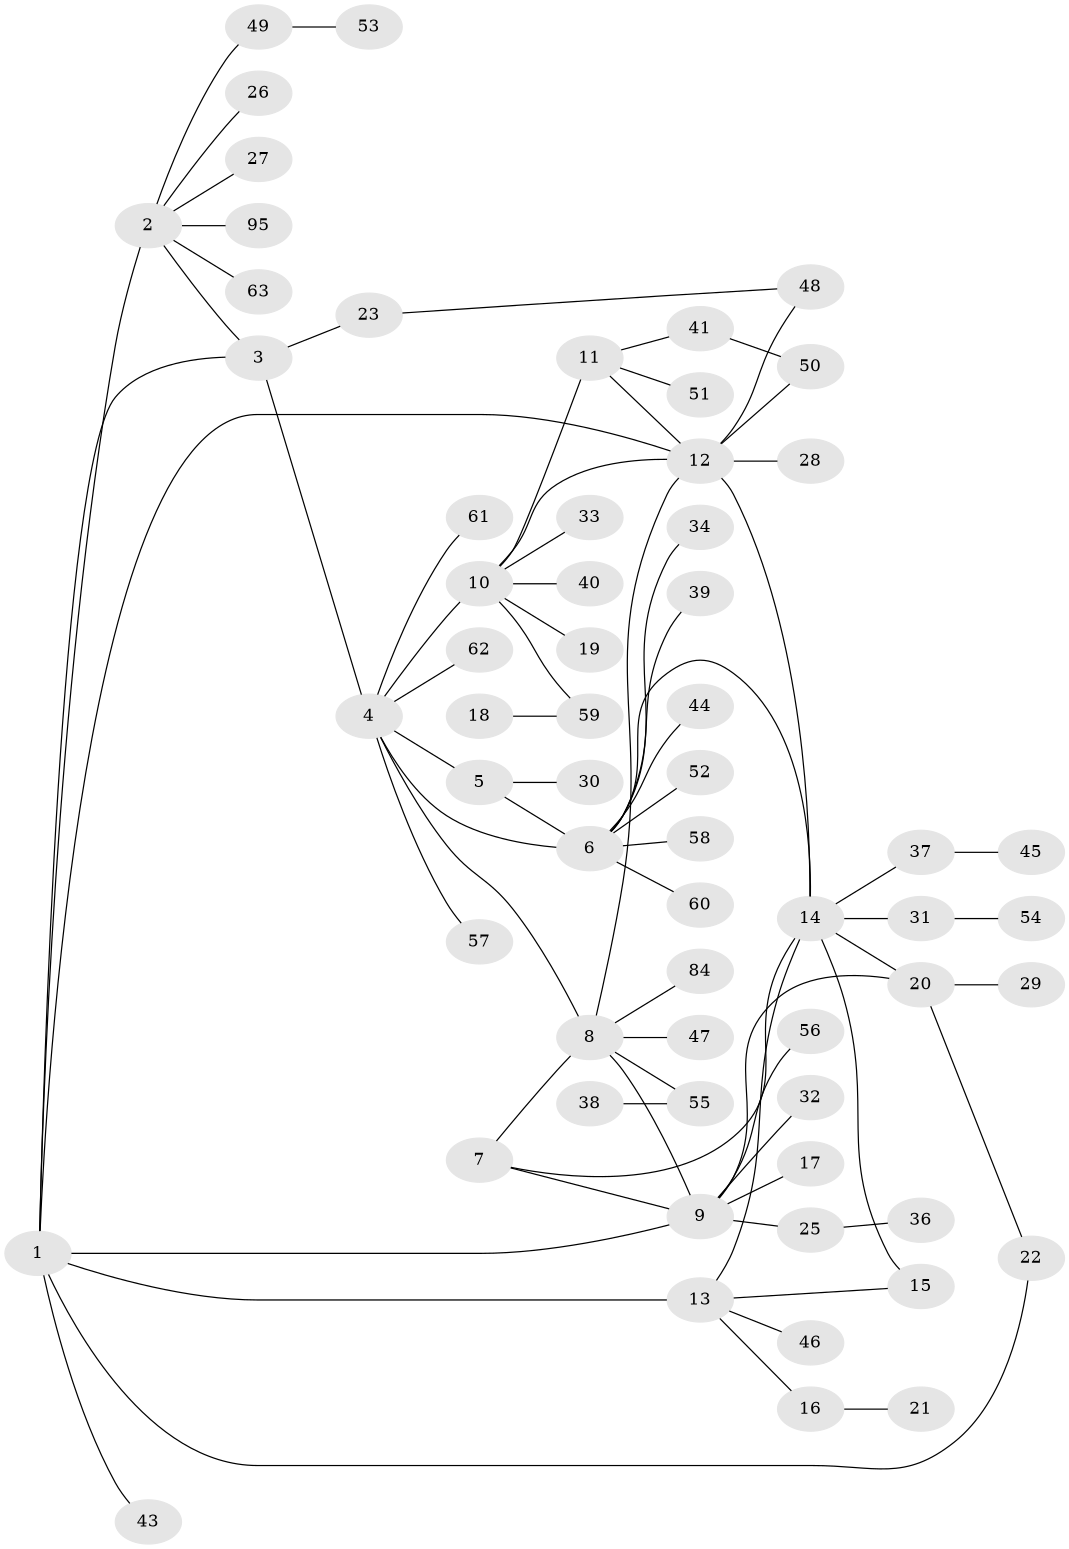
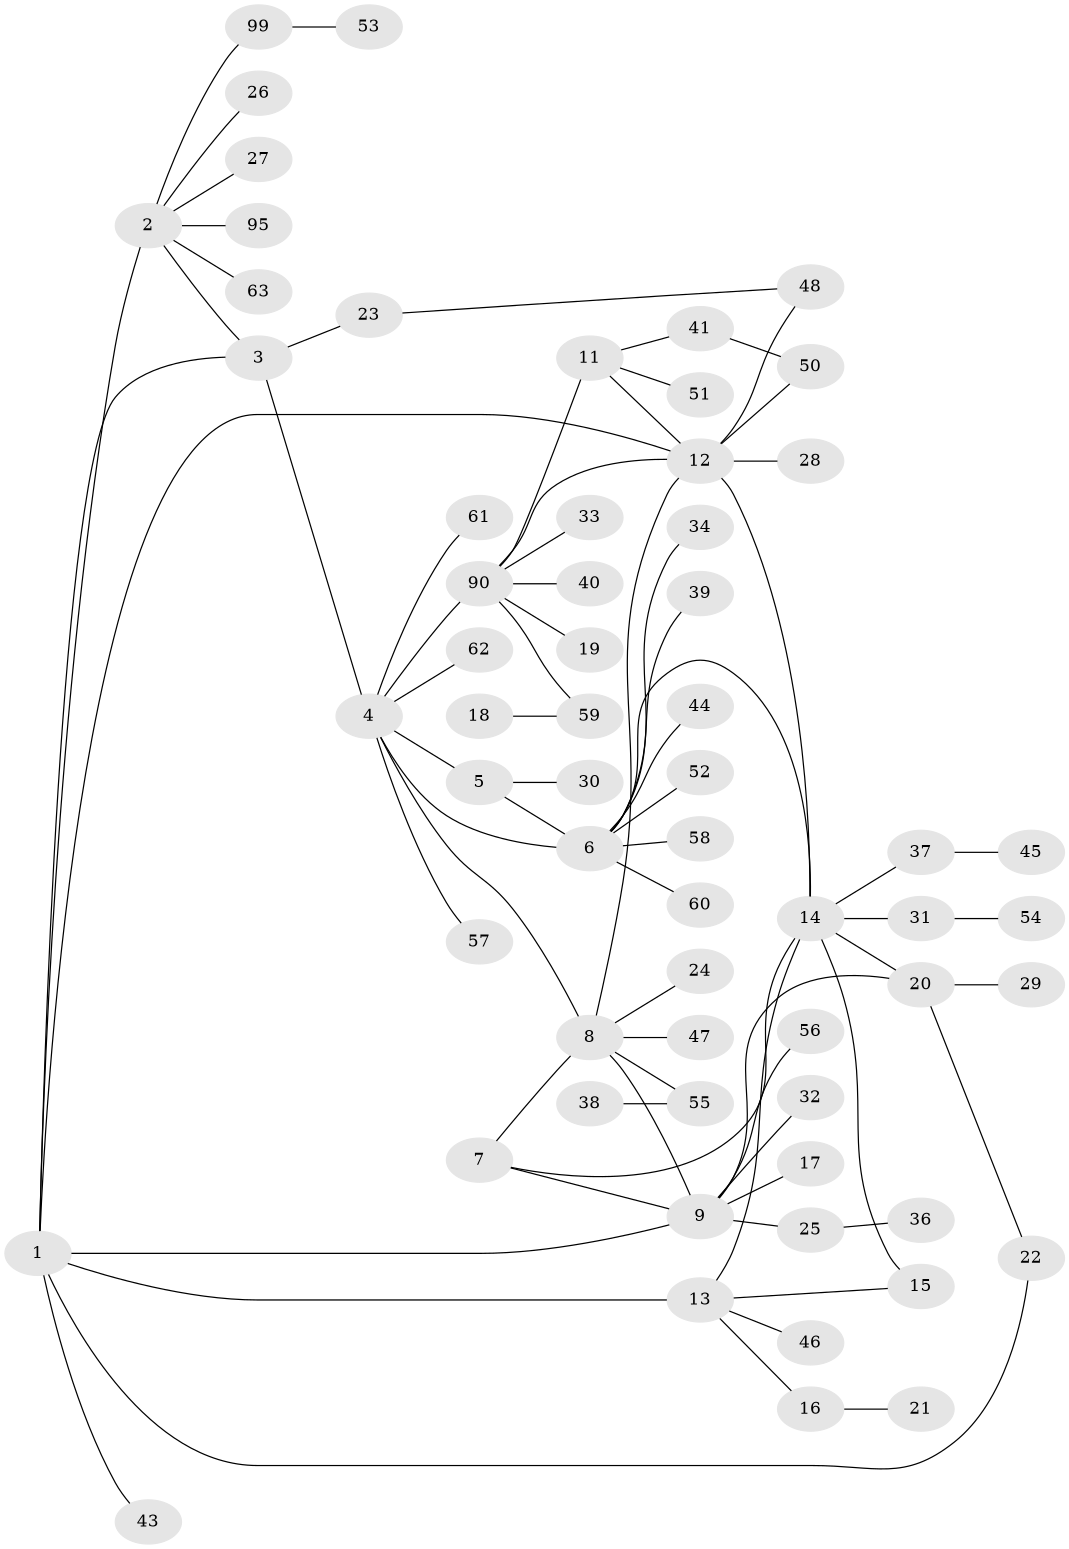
(259, 27) -> (259, 27)
(480, 584) -> (480, 584)
(700, 971) -> (700, 971)
